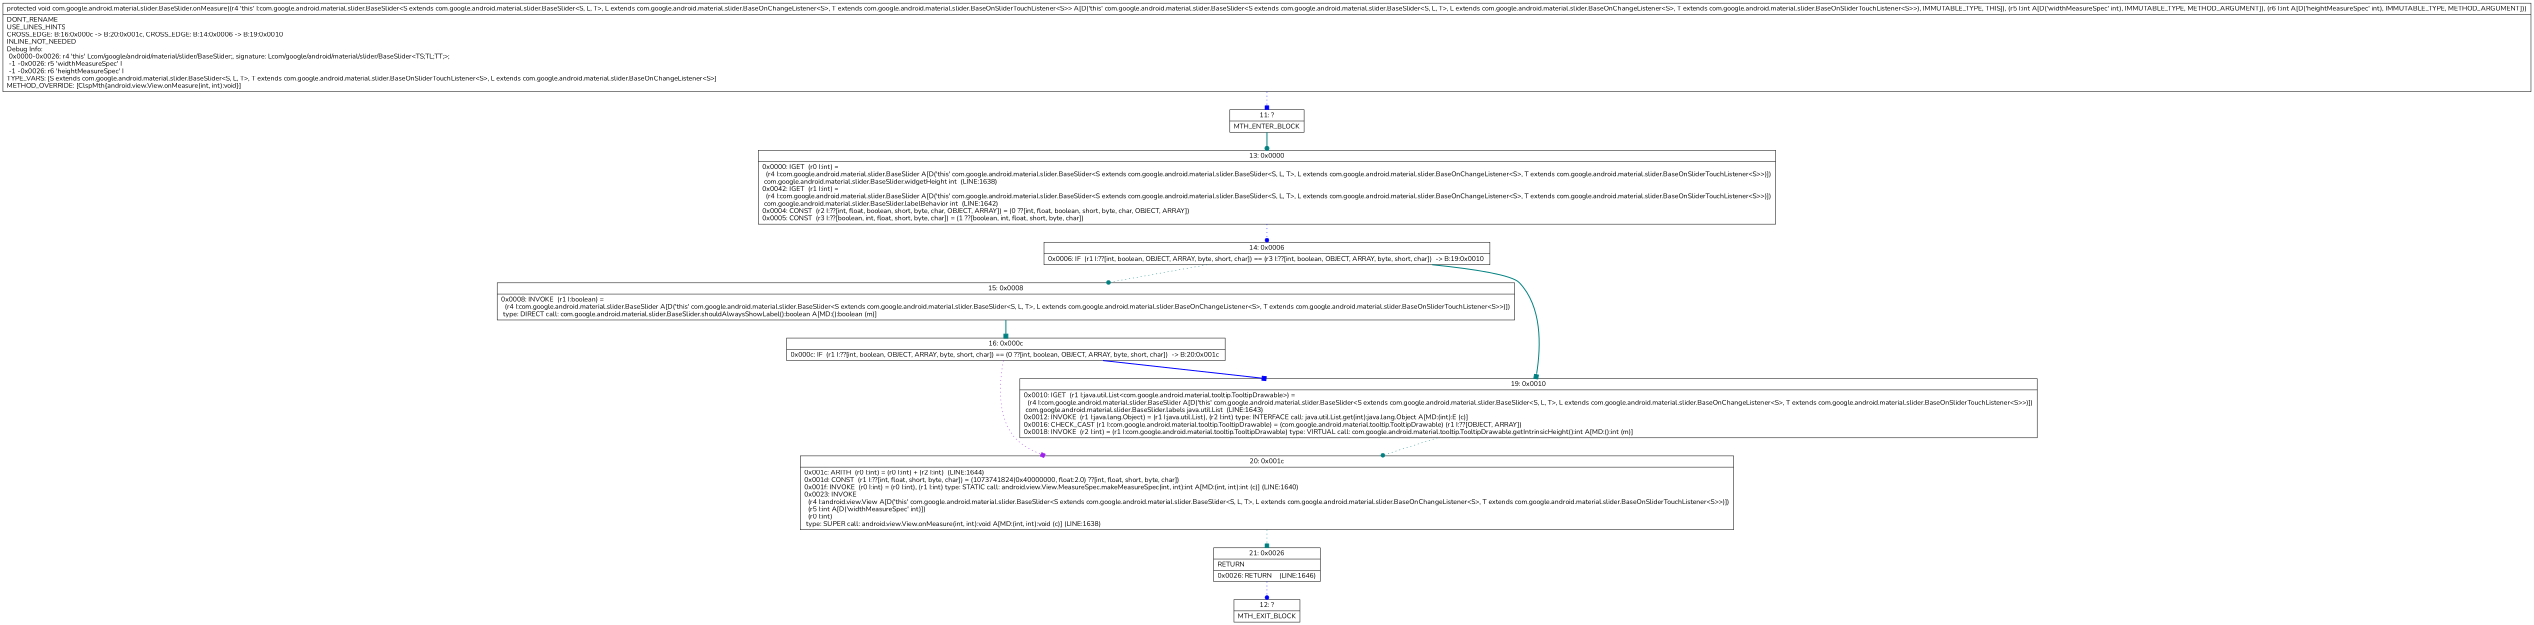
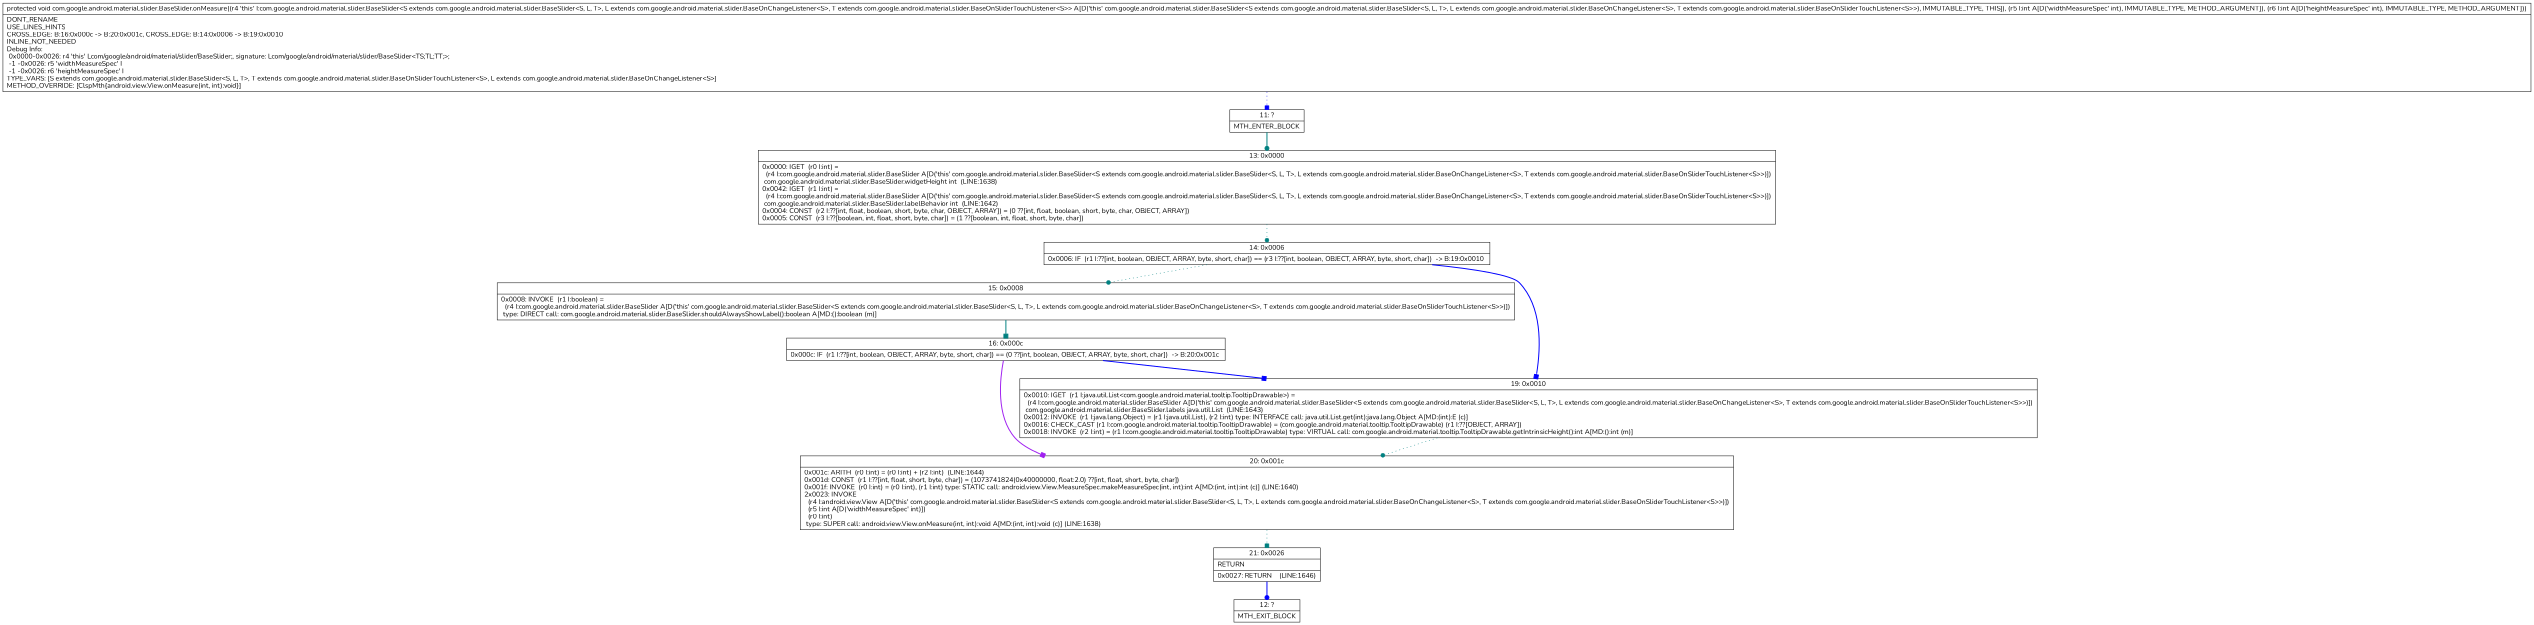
(1267, 231) -> (1267, 231)
(1521, 285) -> (1521, 285)
(1004, 415) -> (1004, 415)
(832, 495) -> (832, 495)
(1267, 576) -> (1267, 576)
(1267, 589) -> (1267, 589)
